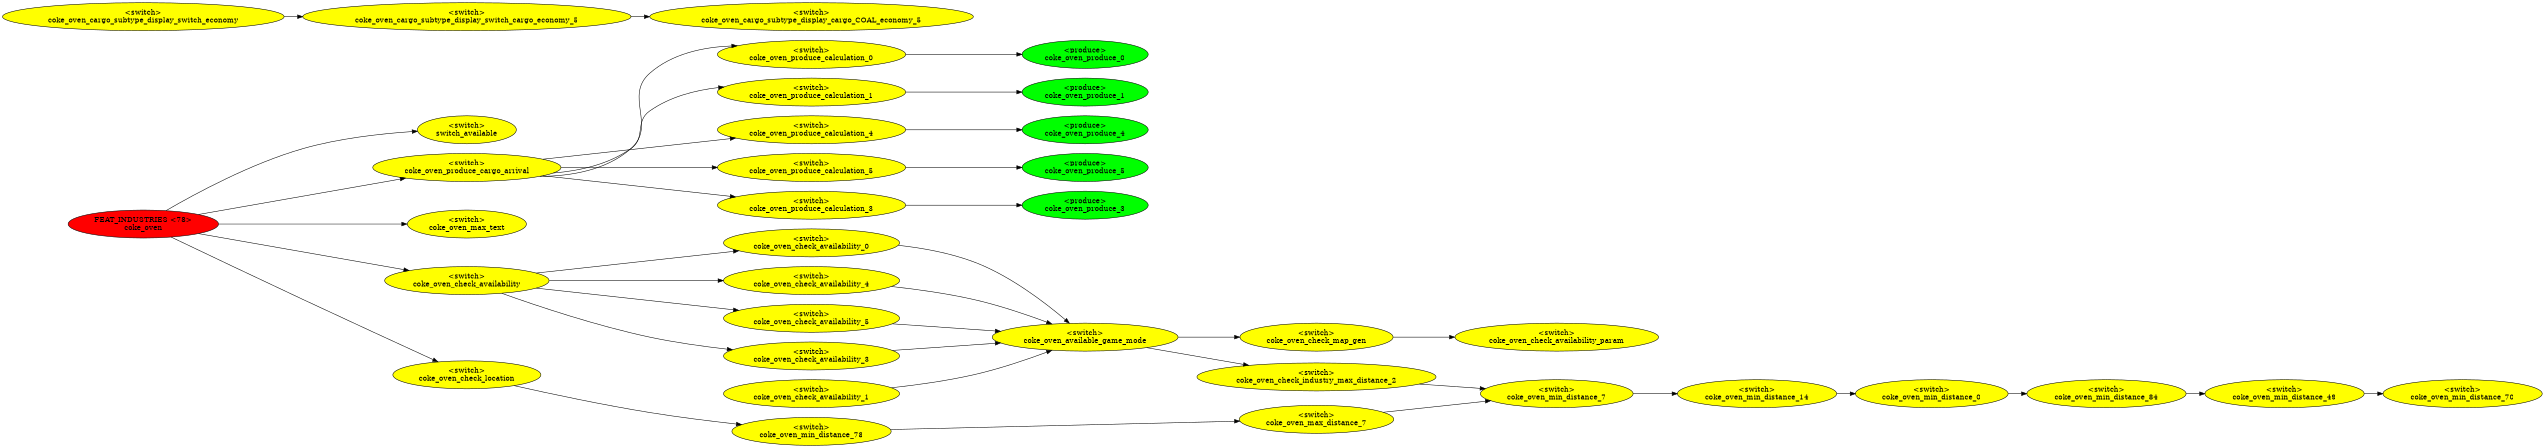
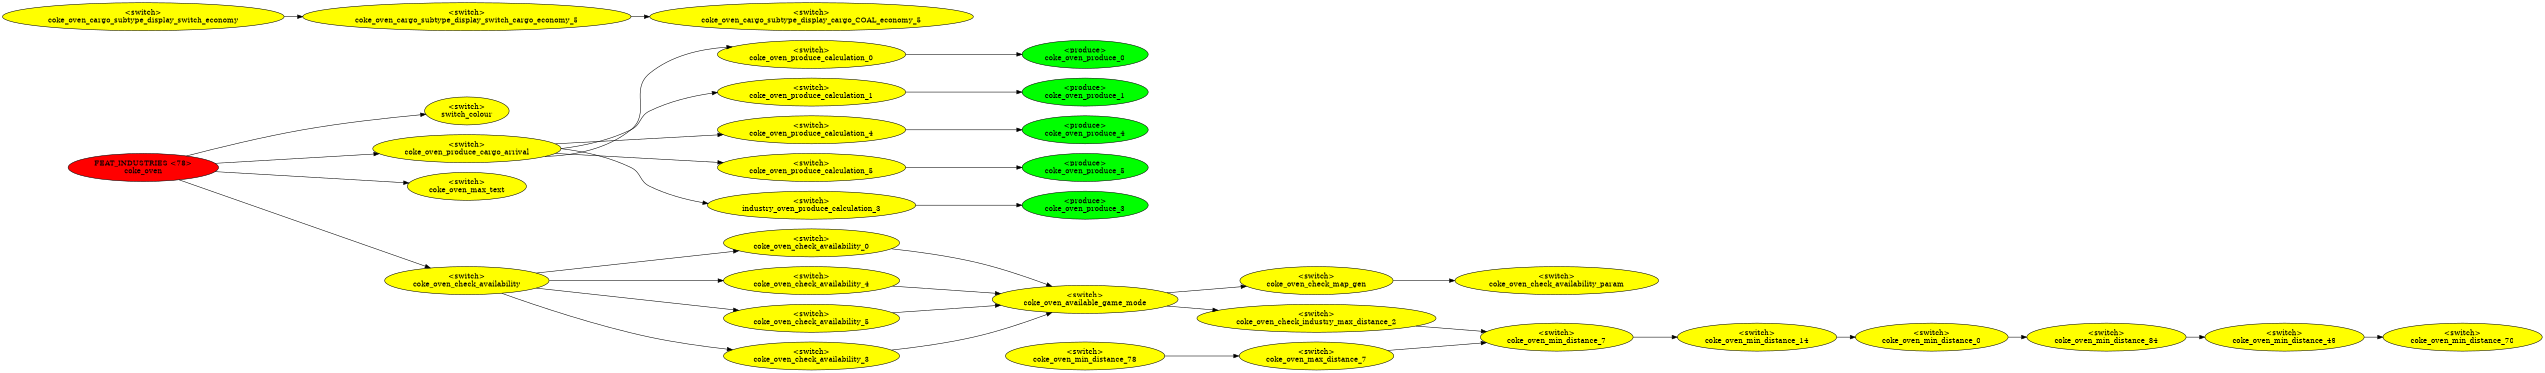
(467, 130) -> (467, 111)
(812, 205) -> (812, 205)
(467, 375) -> none
(812, 394) -> none
